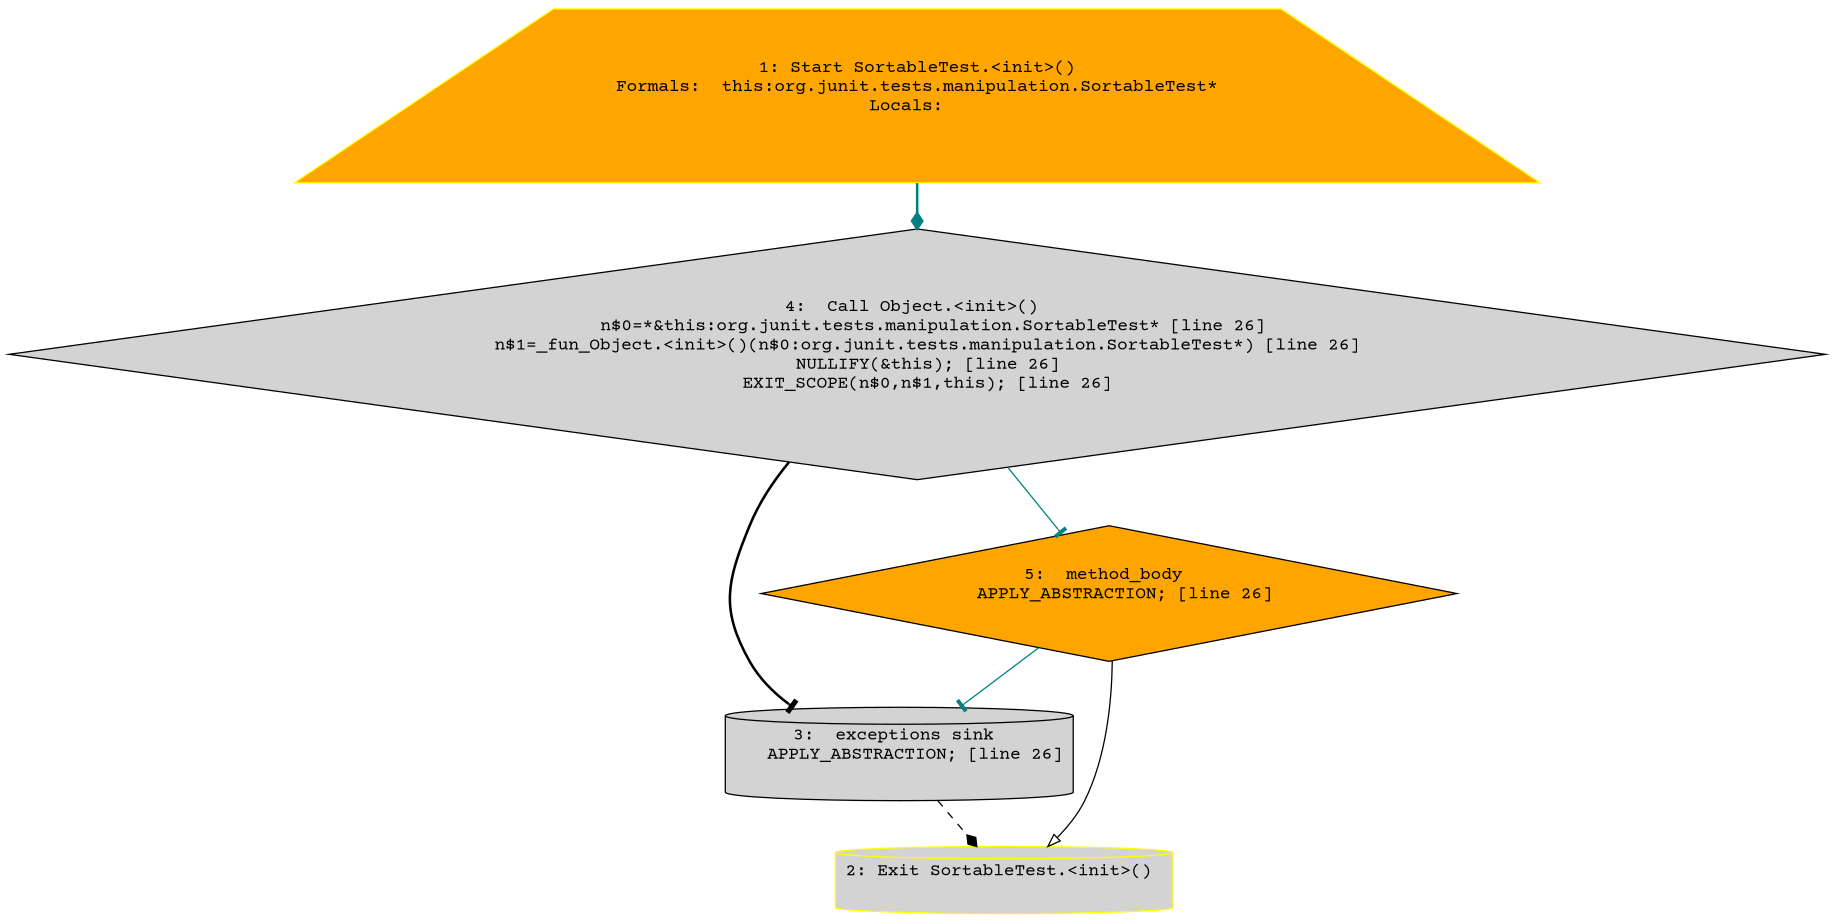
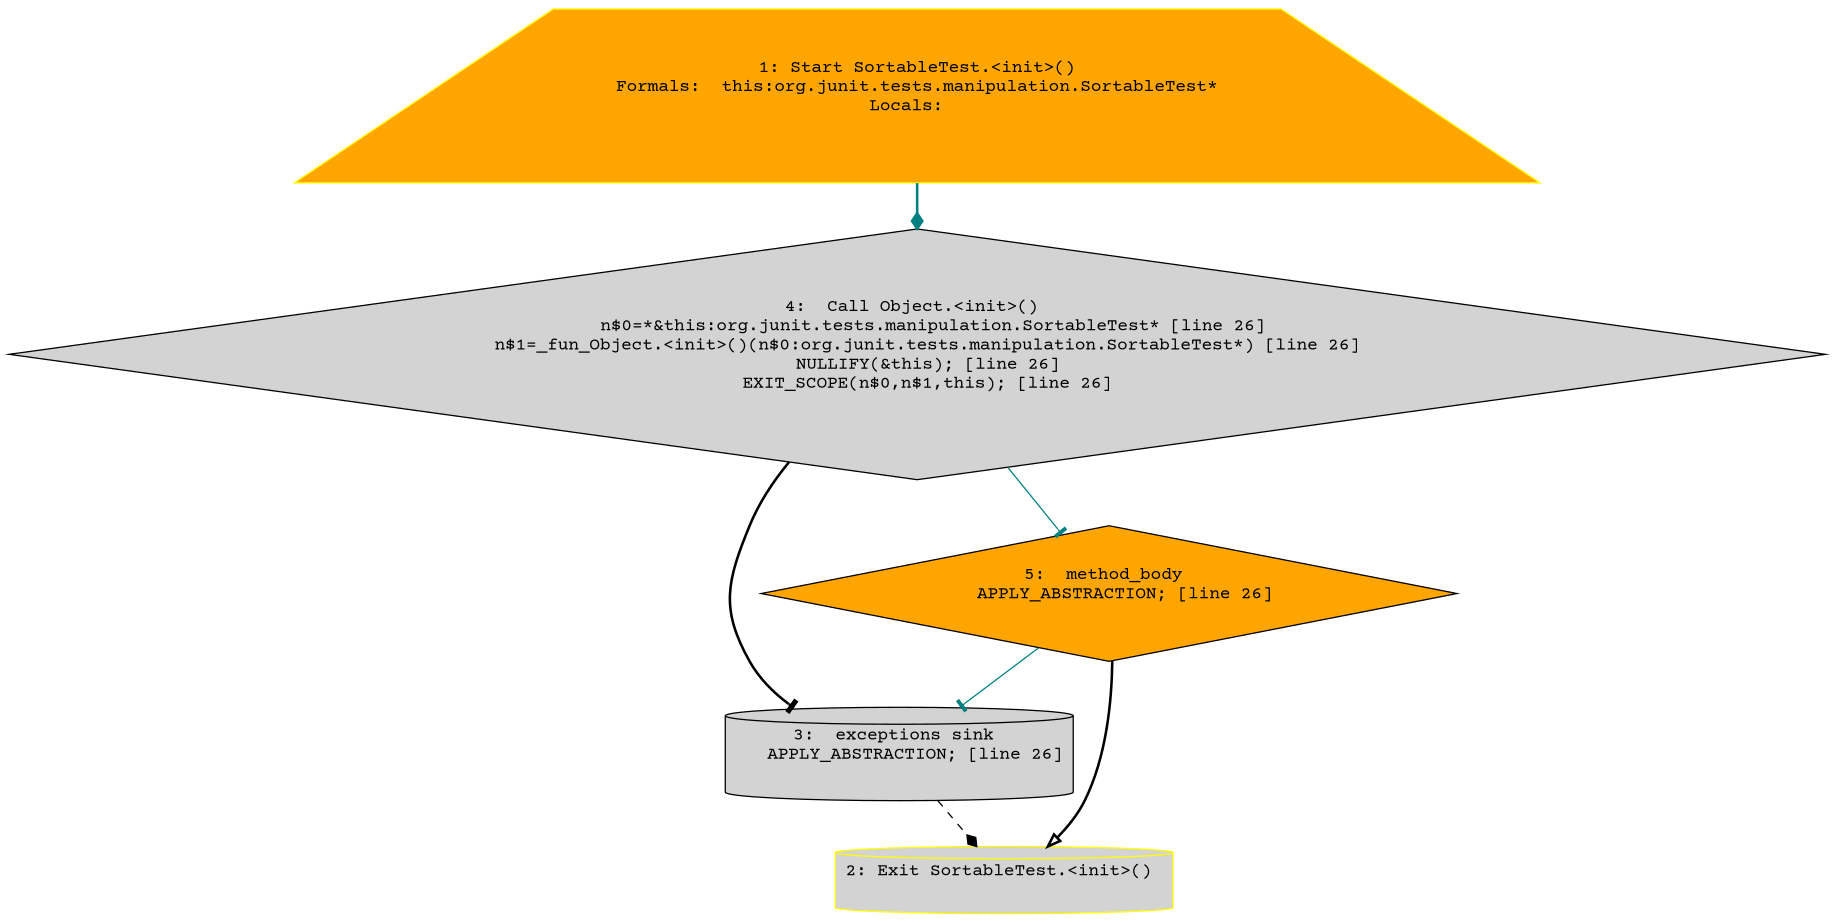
(1101, 755) -> (1101, 755)
